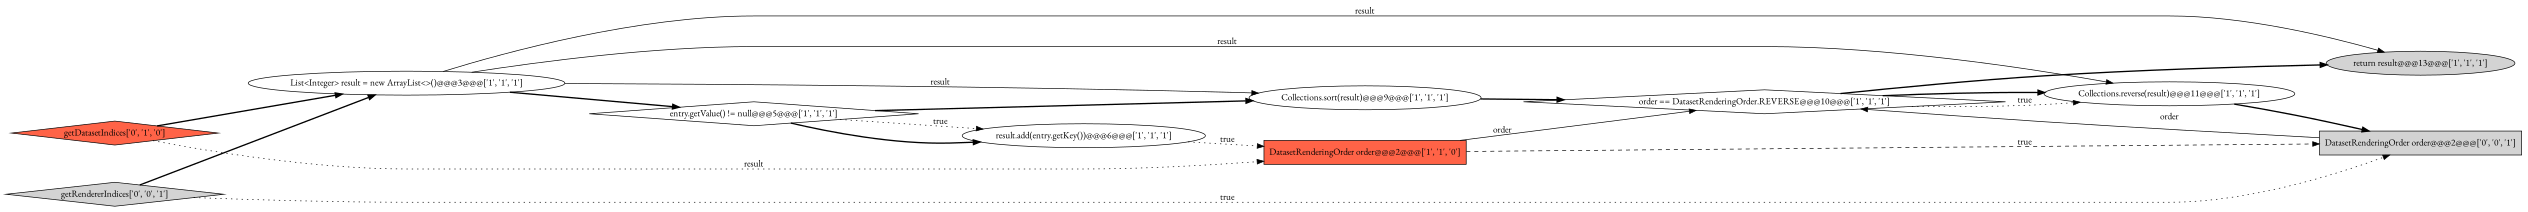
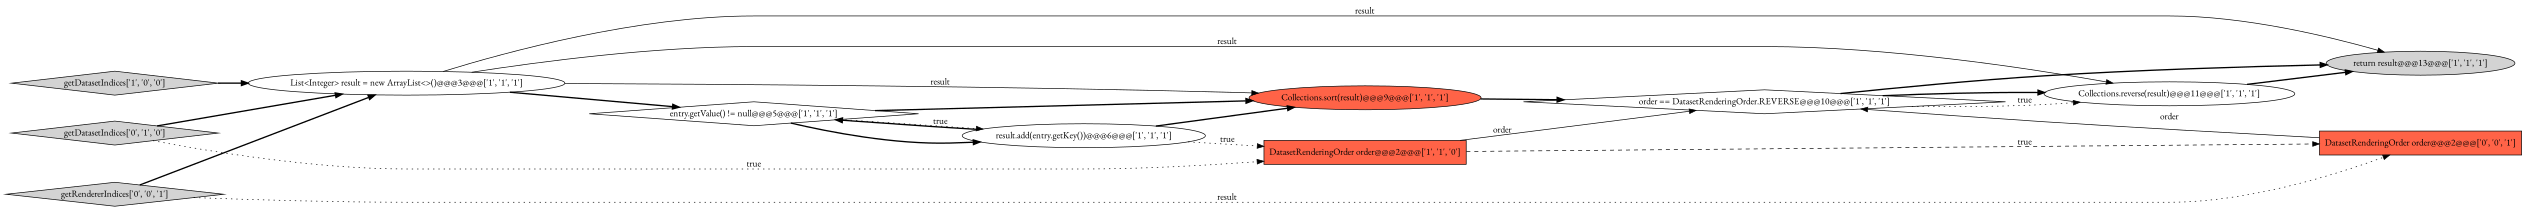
none -> (115, 83)
(1365, 98) -> (1365, 98)
(2298, 116) -> (2296, 78)
none -> (1222, 117)
none -> (911, 125)
(115, 133) -> (115, 133)
(2421, 143) -> (2421, 143)
(754, 164) -> (754, 164)
(1227, 197) -> (1227, 197)
